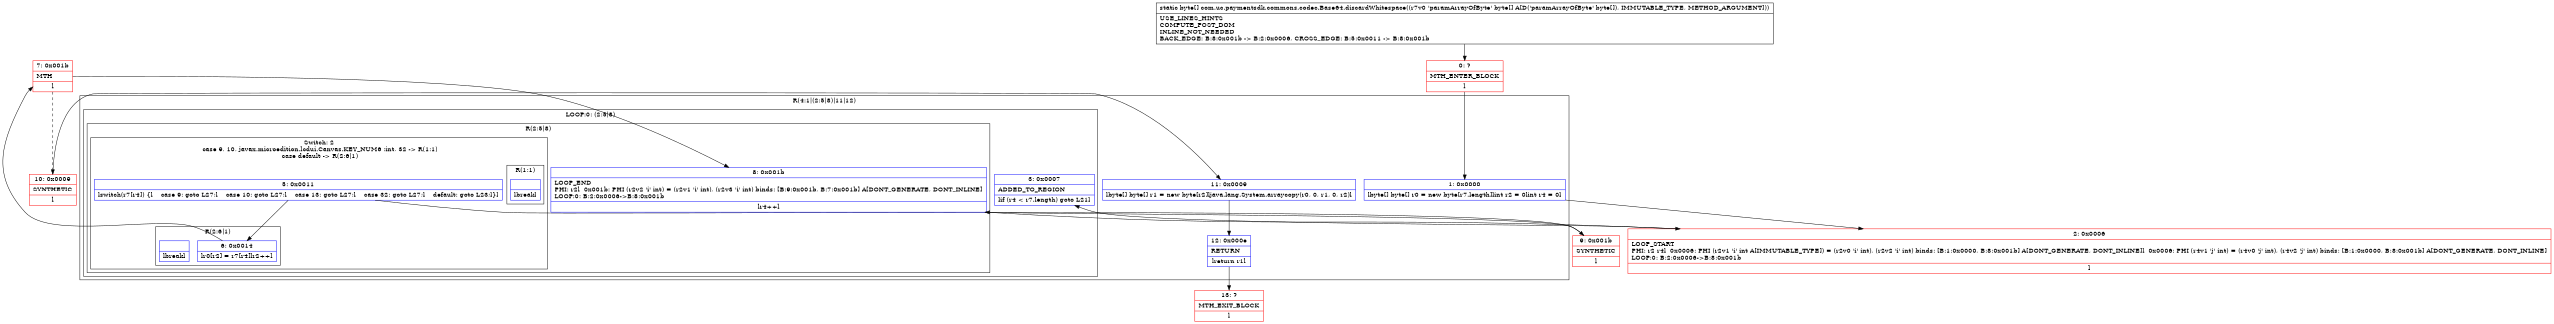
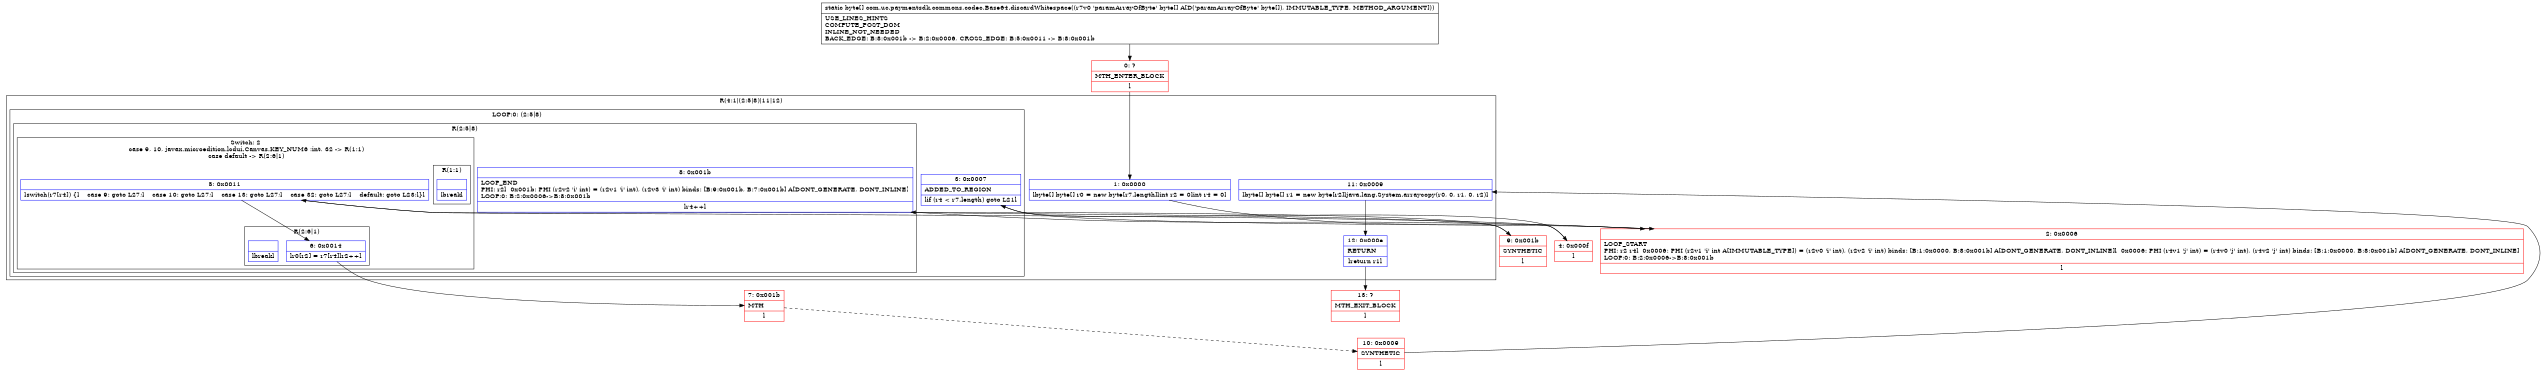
(406, 82) -> none
none -> (1574, 251)
